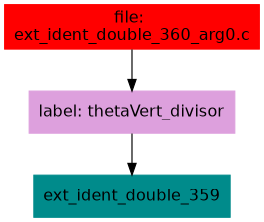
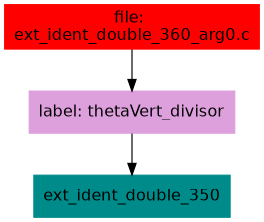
(132, 196) -> (132, 196)
